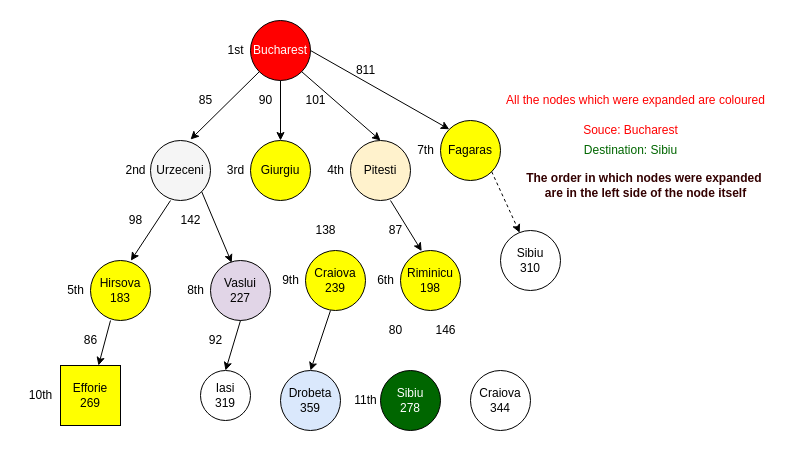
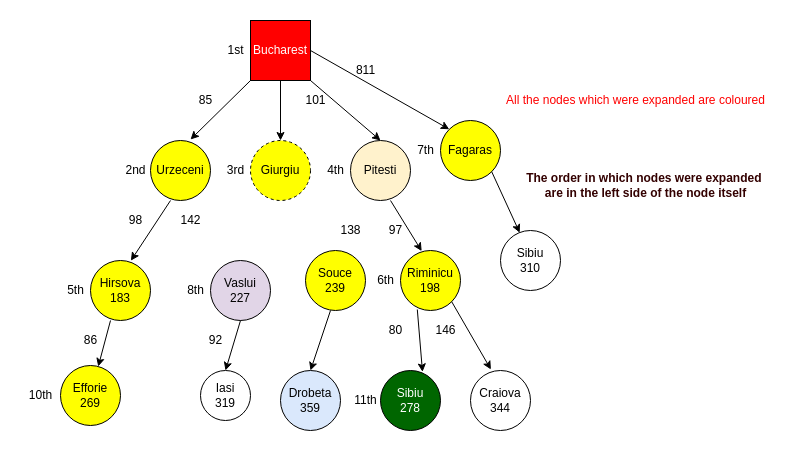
(281, 51) -> (281, 51)
(266, 101) -> none
(631, 131) -> none
(631, 151) -> none
(181, 171) -> (181, 171)
(281, 171) -> (281, 171)
(504, 199) -> (504, 199)
(215, 224) -> none
(326, 231) -> (351, 231)
(396, 231) -> (396, 231)
(291, 281) -> none
(336, 281) -> (336, 281)
none -> (469, 332)
none -> (420, 338)
(91, 396) -> (91, 396)
